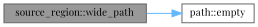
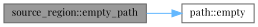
(75, 13) -> (75, 13)
